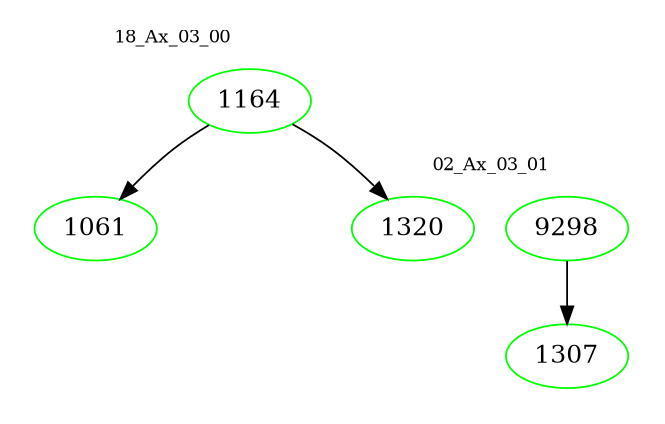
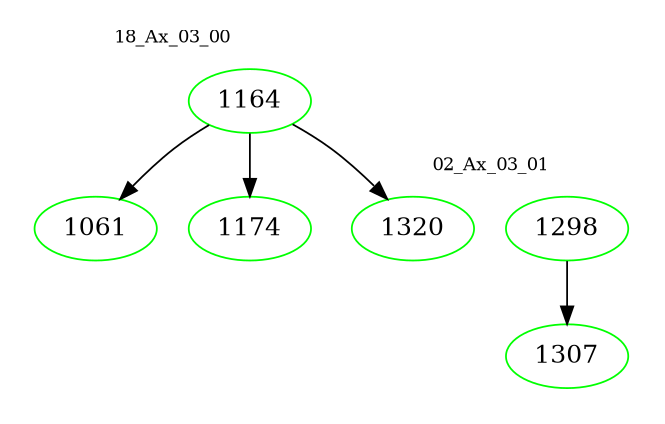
none -> (250, 229)
(567, 229) -> (567, 229)
